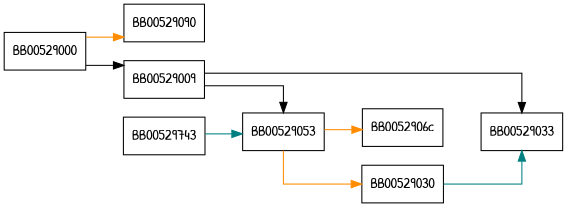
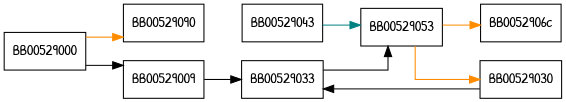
(252, 86) -> (362, 70)
(164, 136) -> (282, 23)
(494, 184) -> (407, 89)
